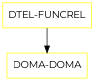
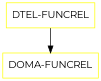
(47, 66) -> (51, 66)
